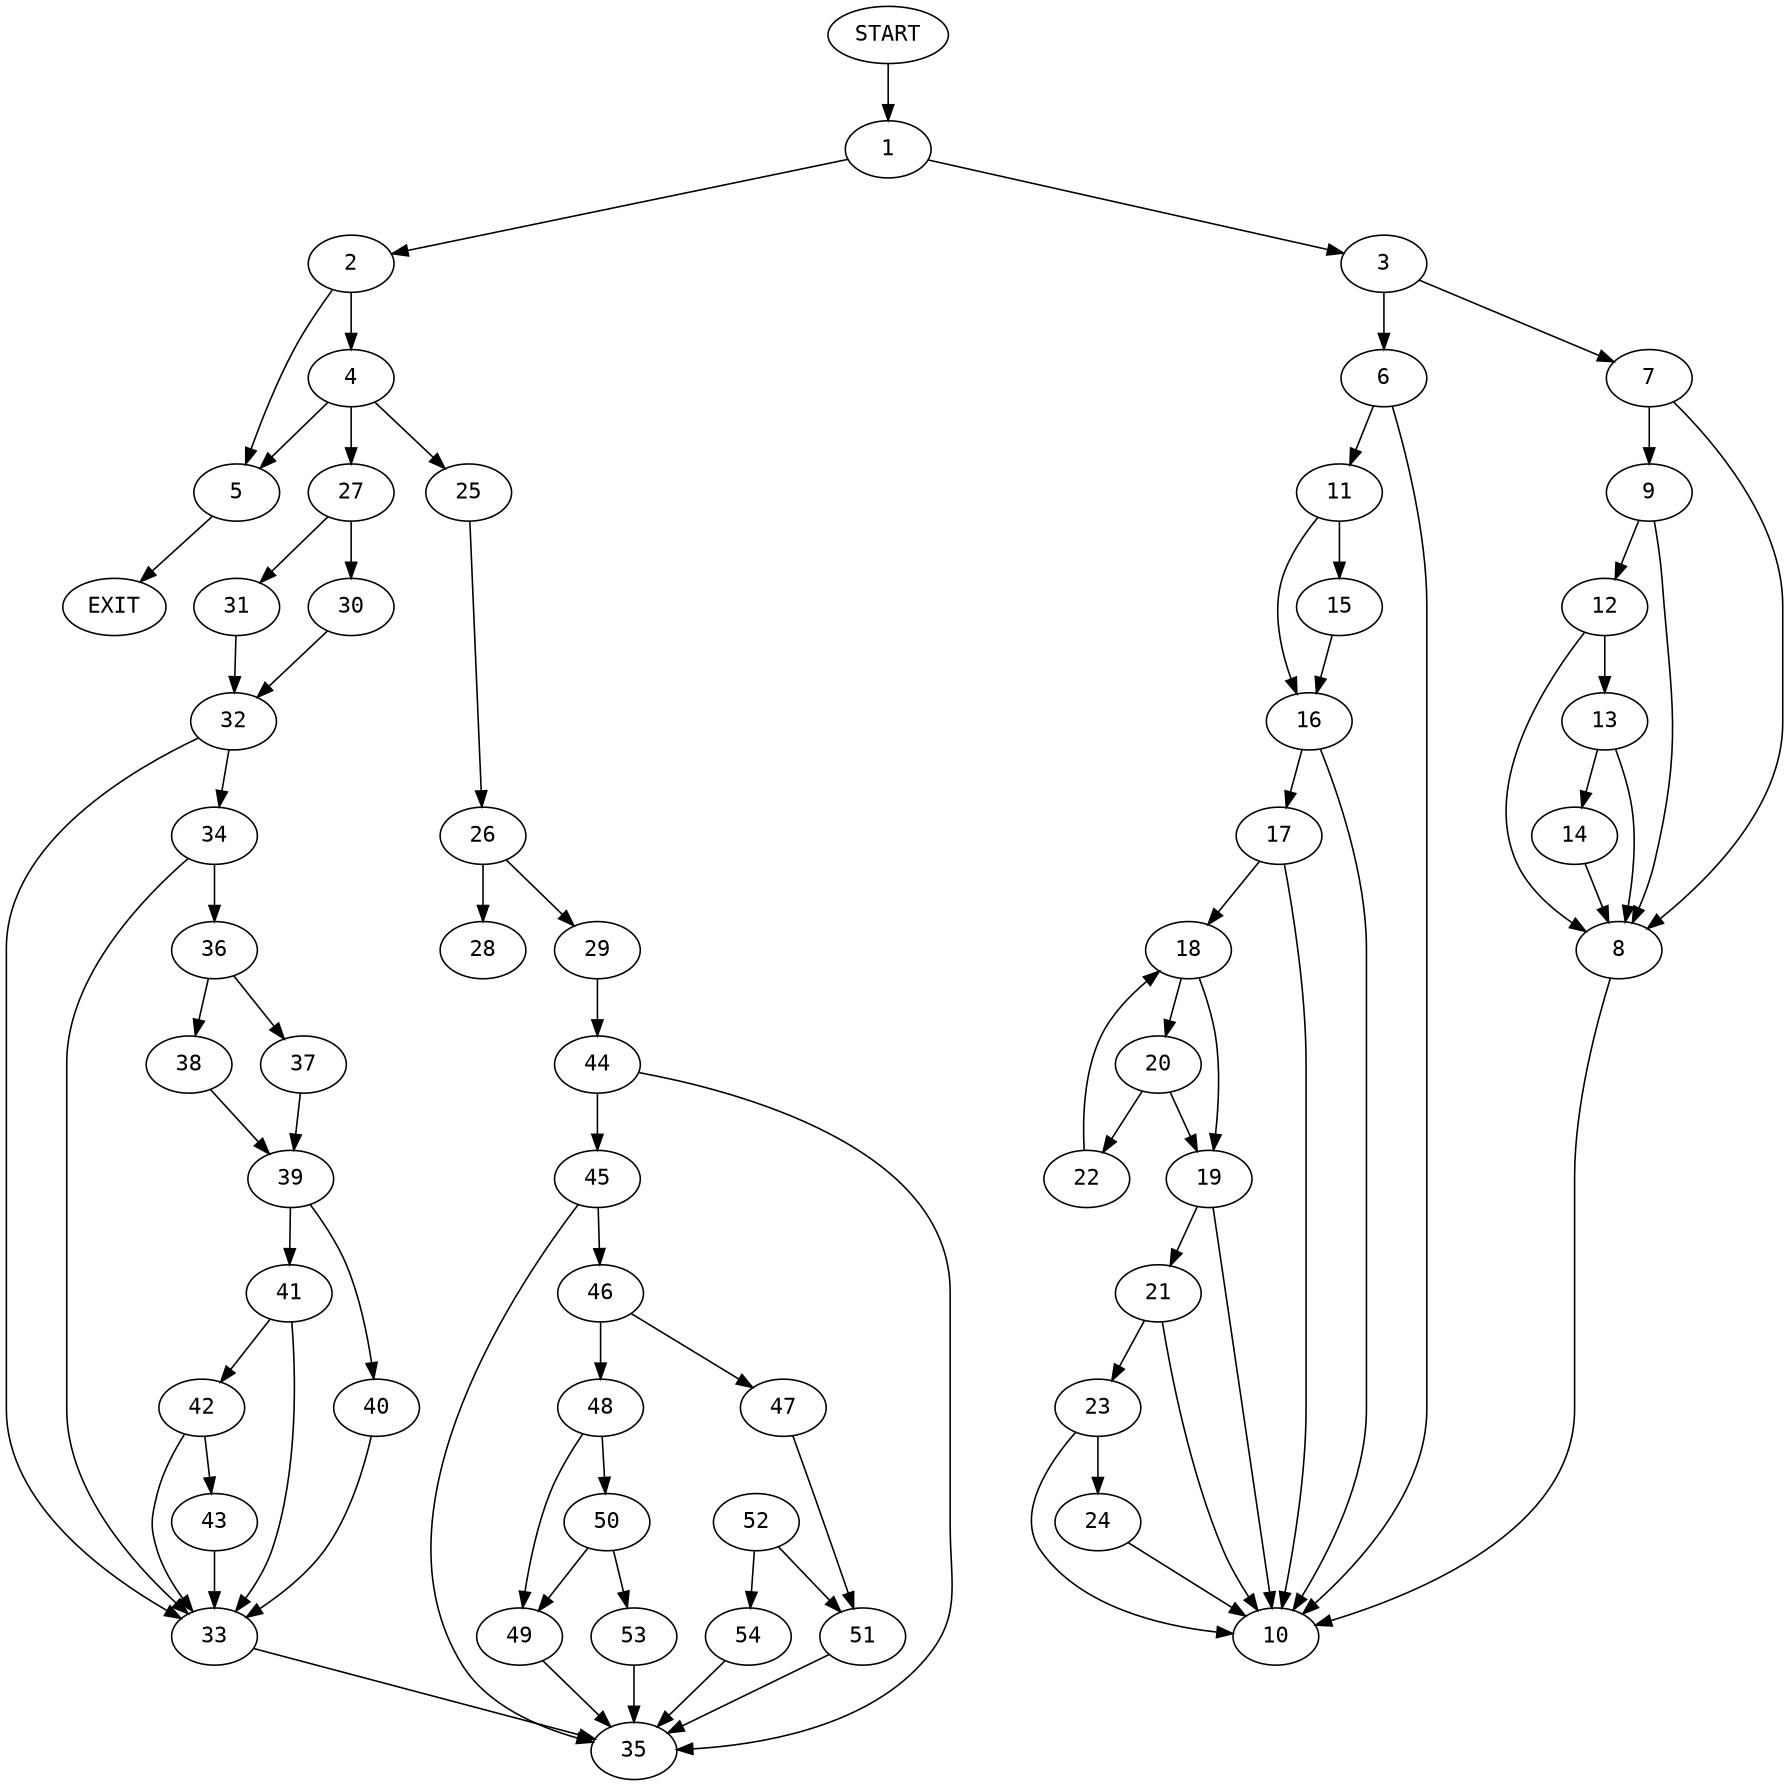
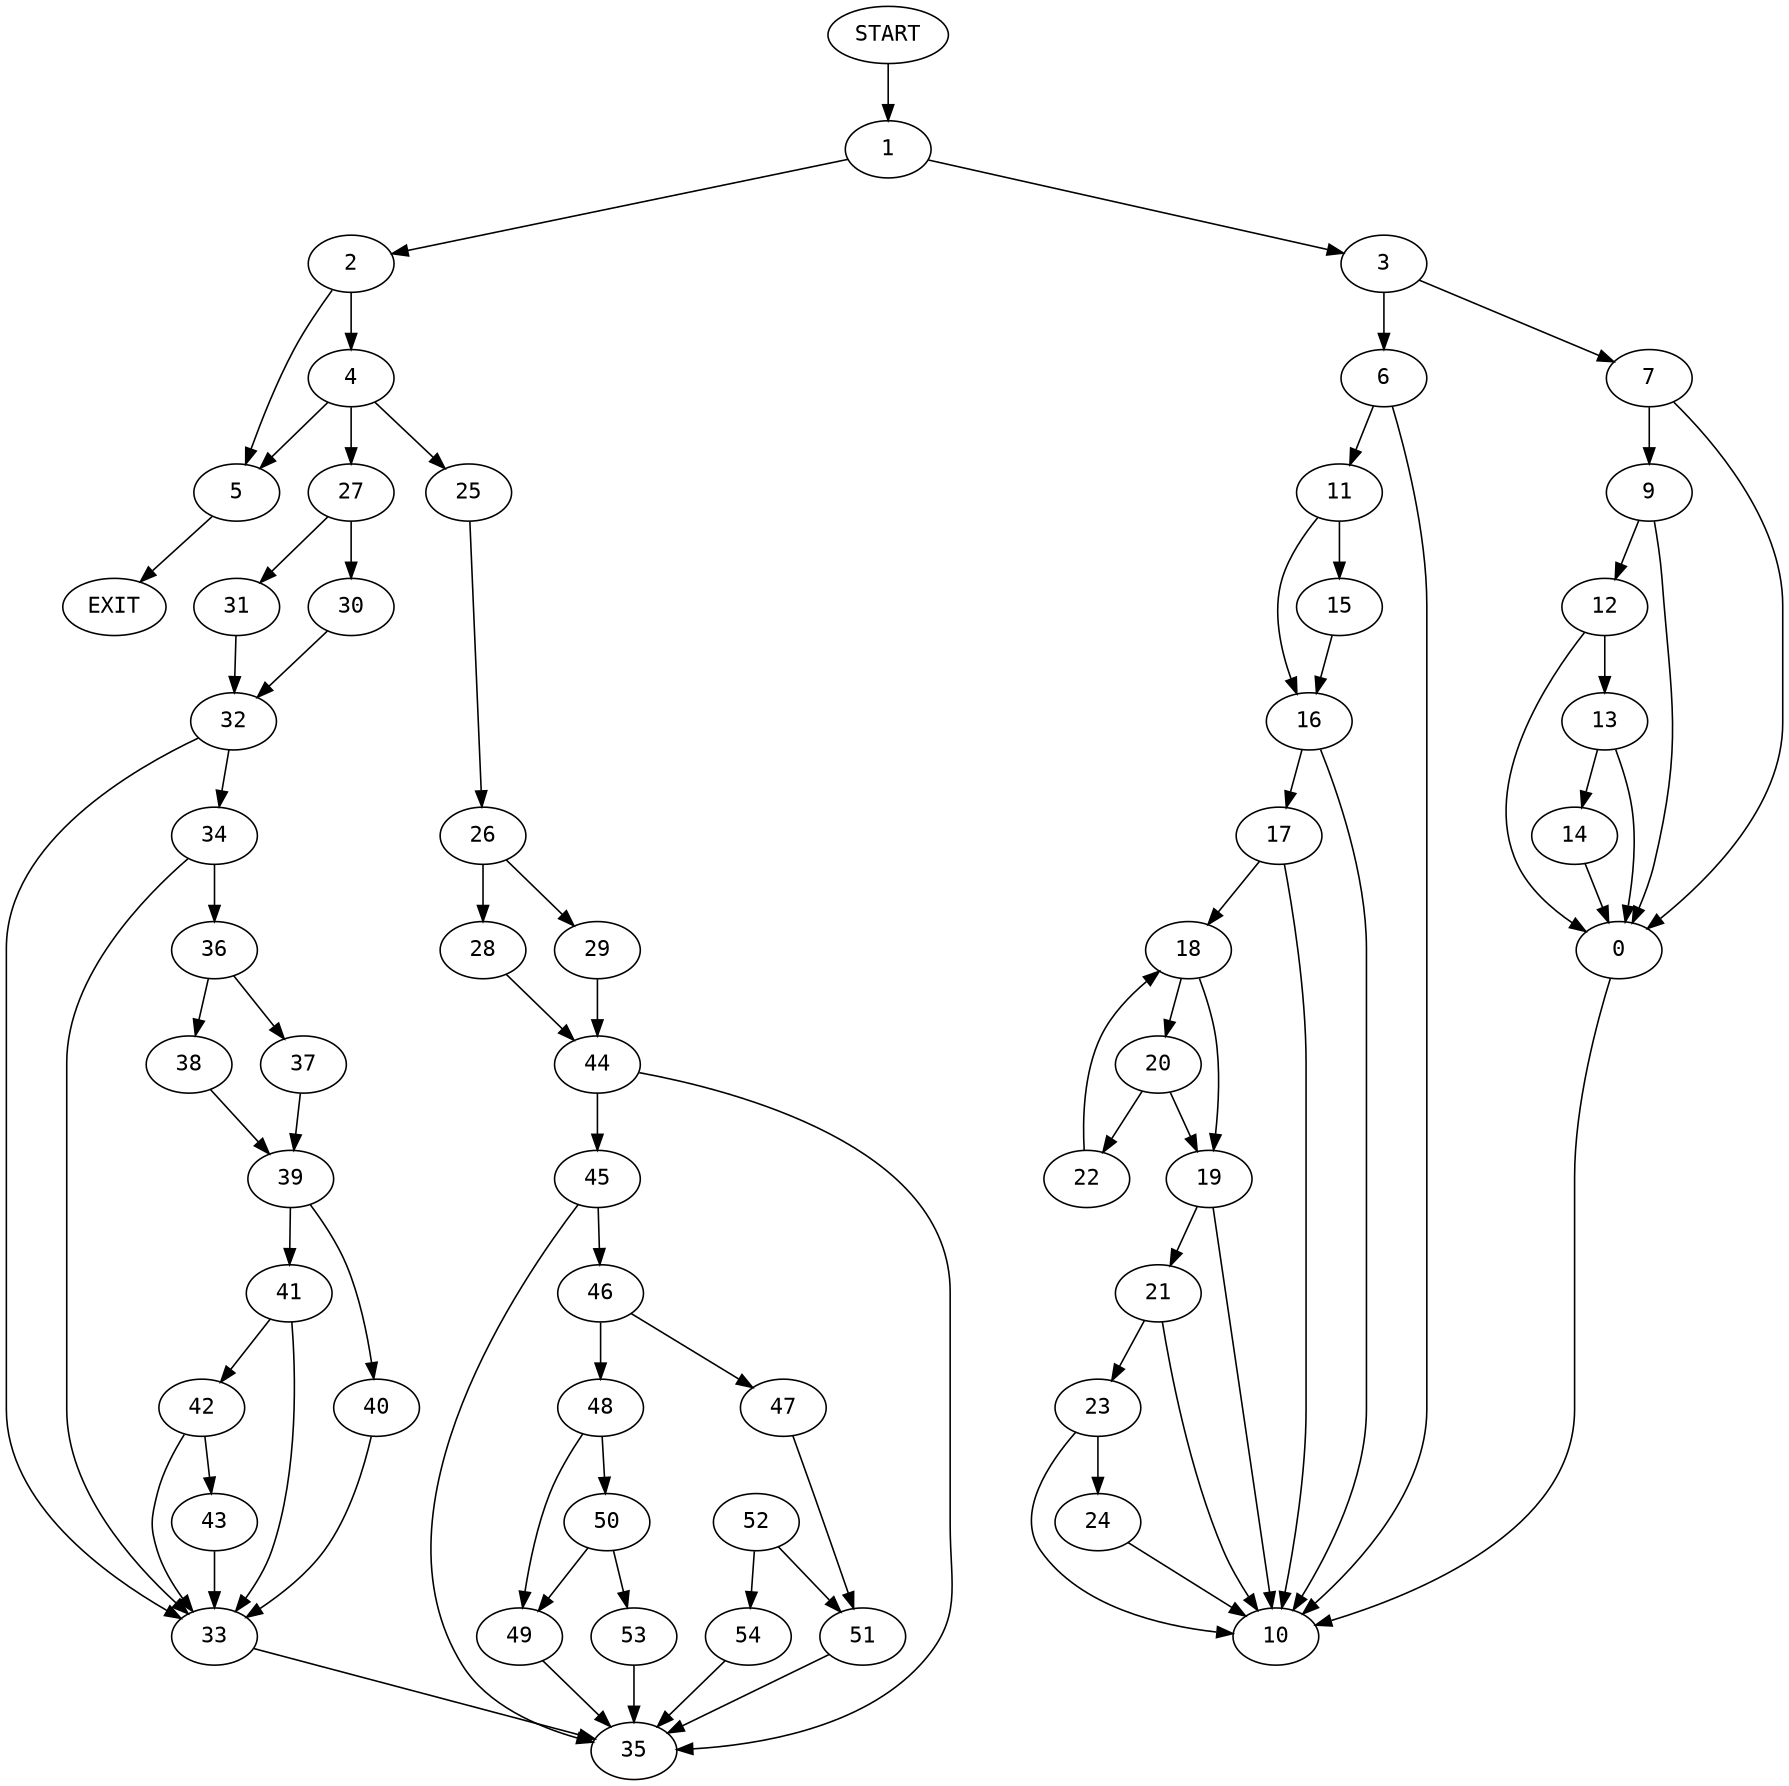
(1619, 950) -> (1619, 950)
none -> (534, 1002)
